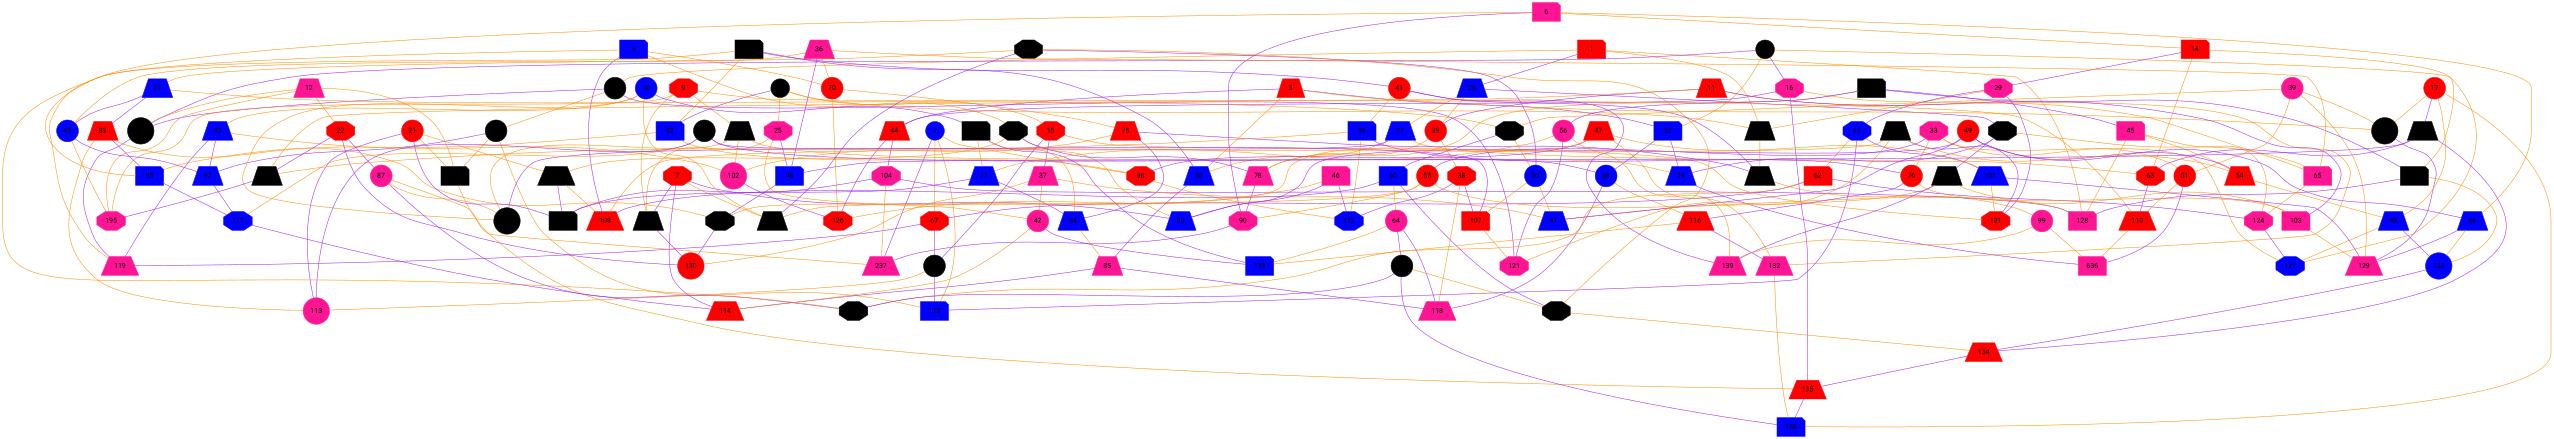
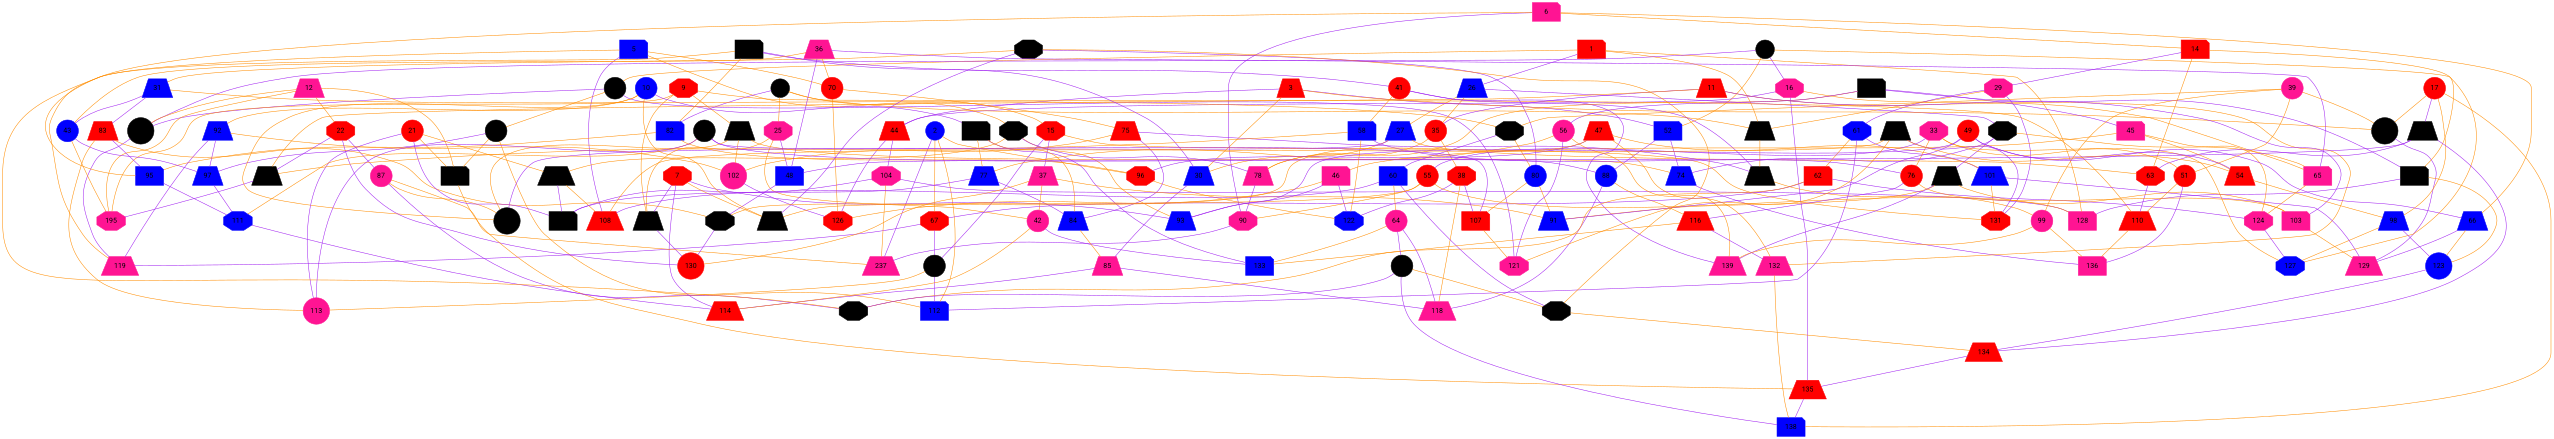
(1617, 63) -> (1617, 63)
(2357, 166) -> (2100, 127)
(2107, 176) -> (1733, 148)
(2092, 266) -> (2092, 266)
